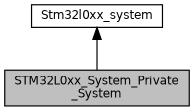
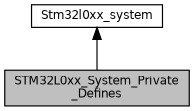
(97, 88) -> (97, 88)
